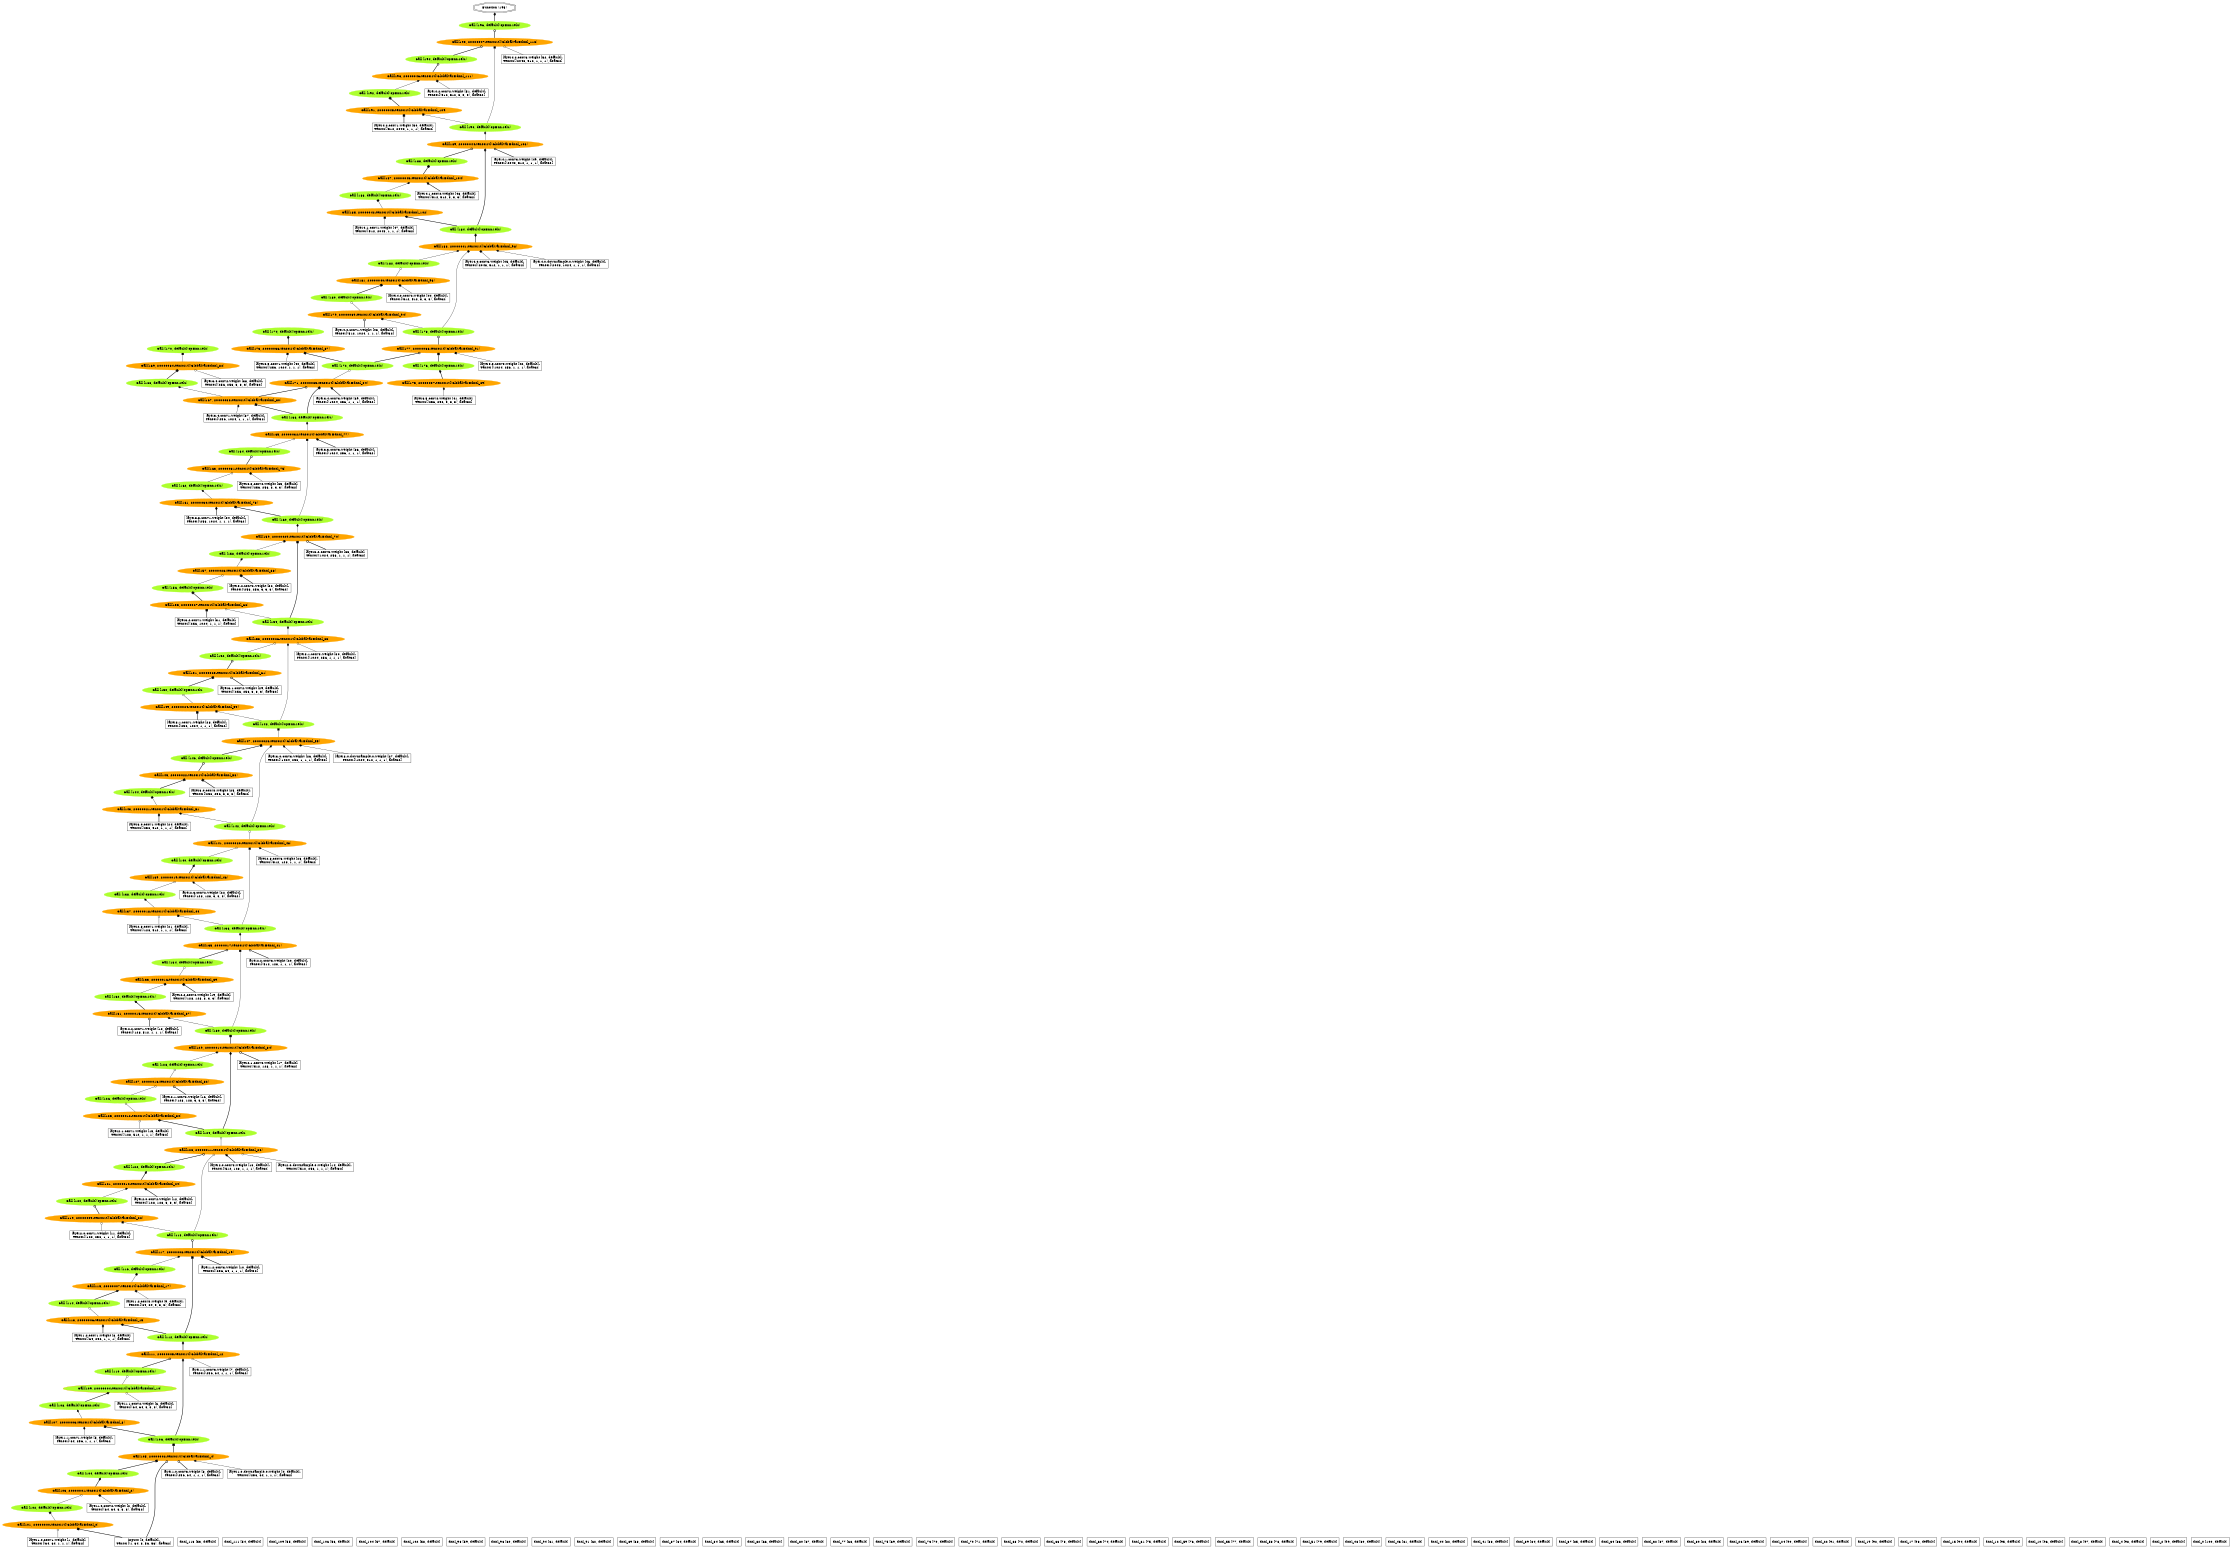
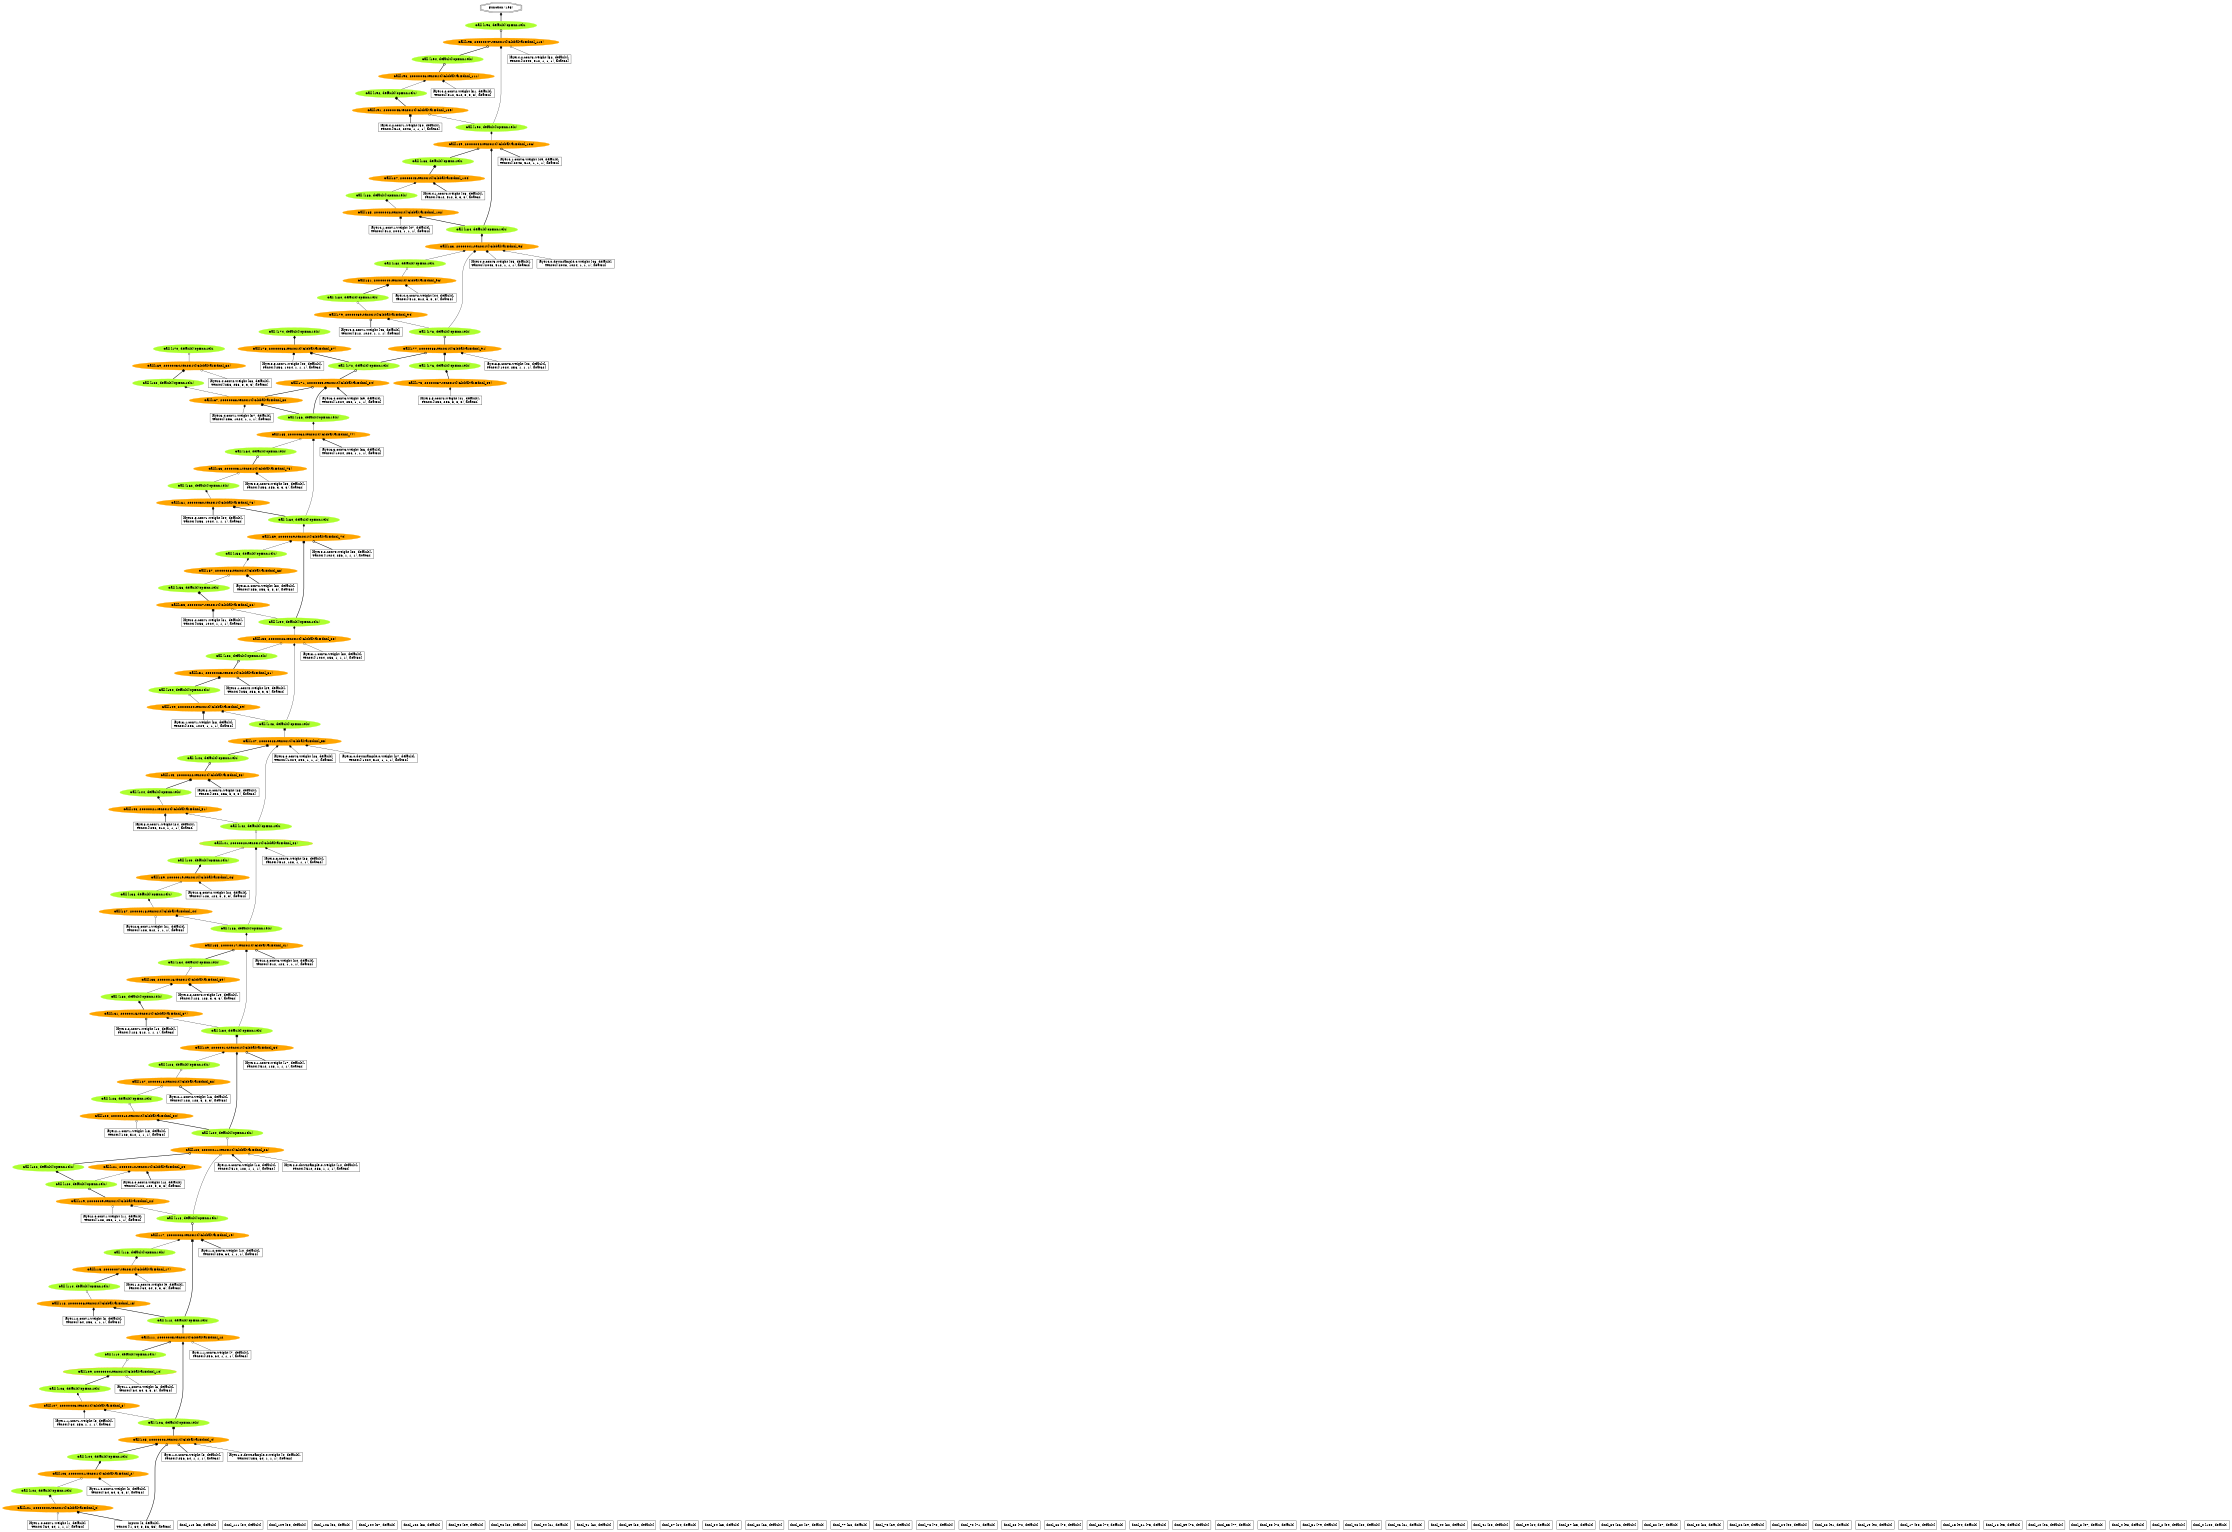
(446, 119) -> (452, 119)
(183, 359) -> (189, 358)
(341, 375) -> (347, 375)
(250, 844) -> (256, 844)
(143, 1177) -> (66, 1176)
(131, 1432) -> (131, 1415)
